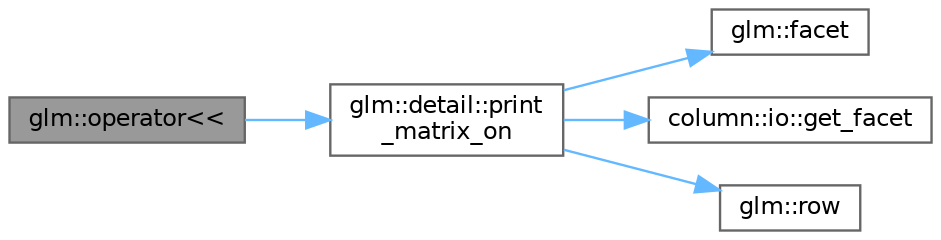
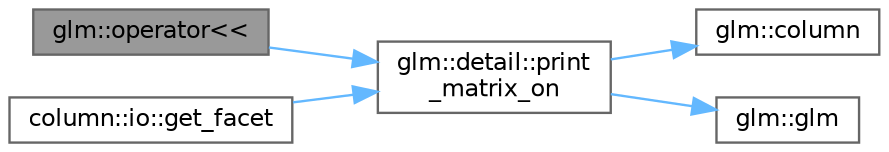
(790, 32) -> (788, 32)
(594, 120) -> (323, 99)
(790, 208) -> (788, 120)
